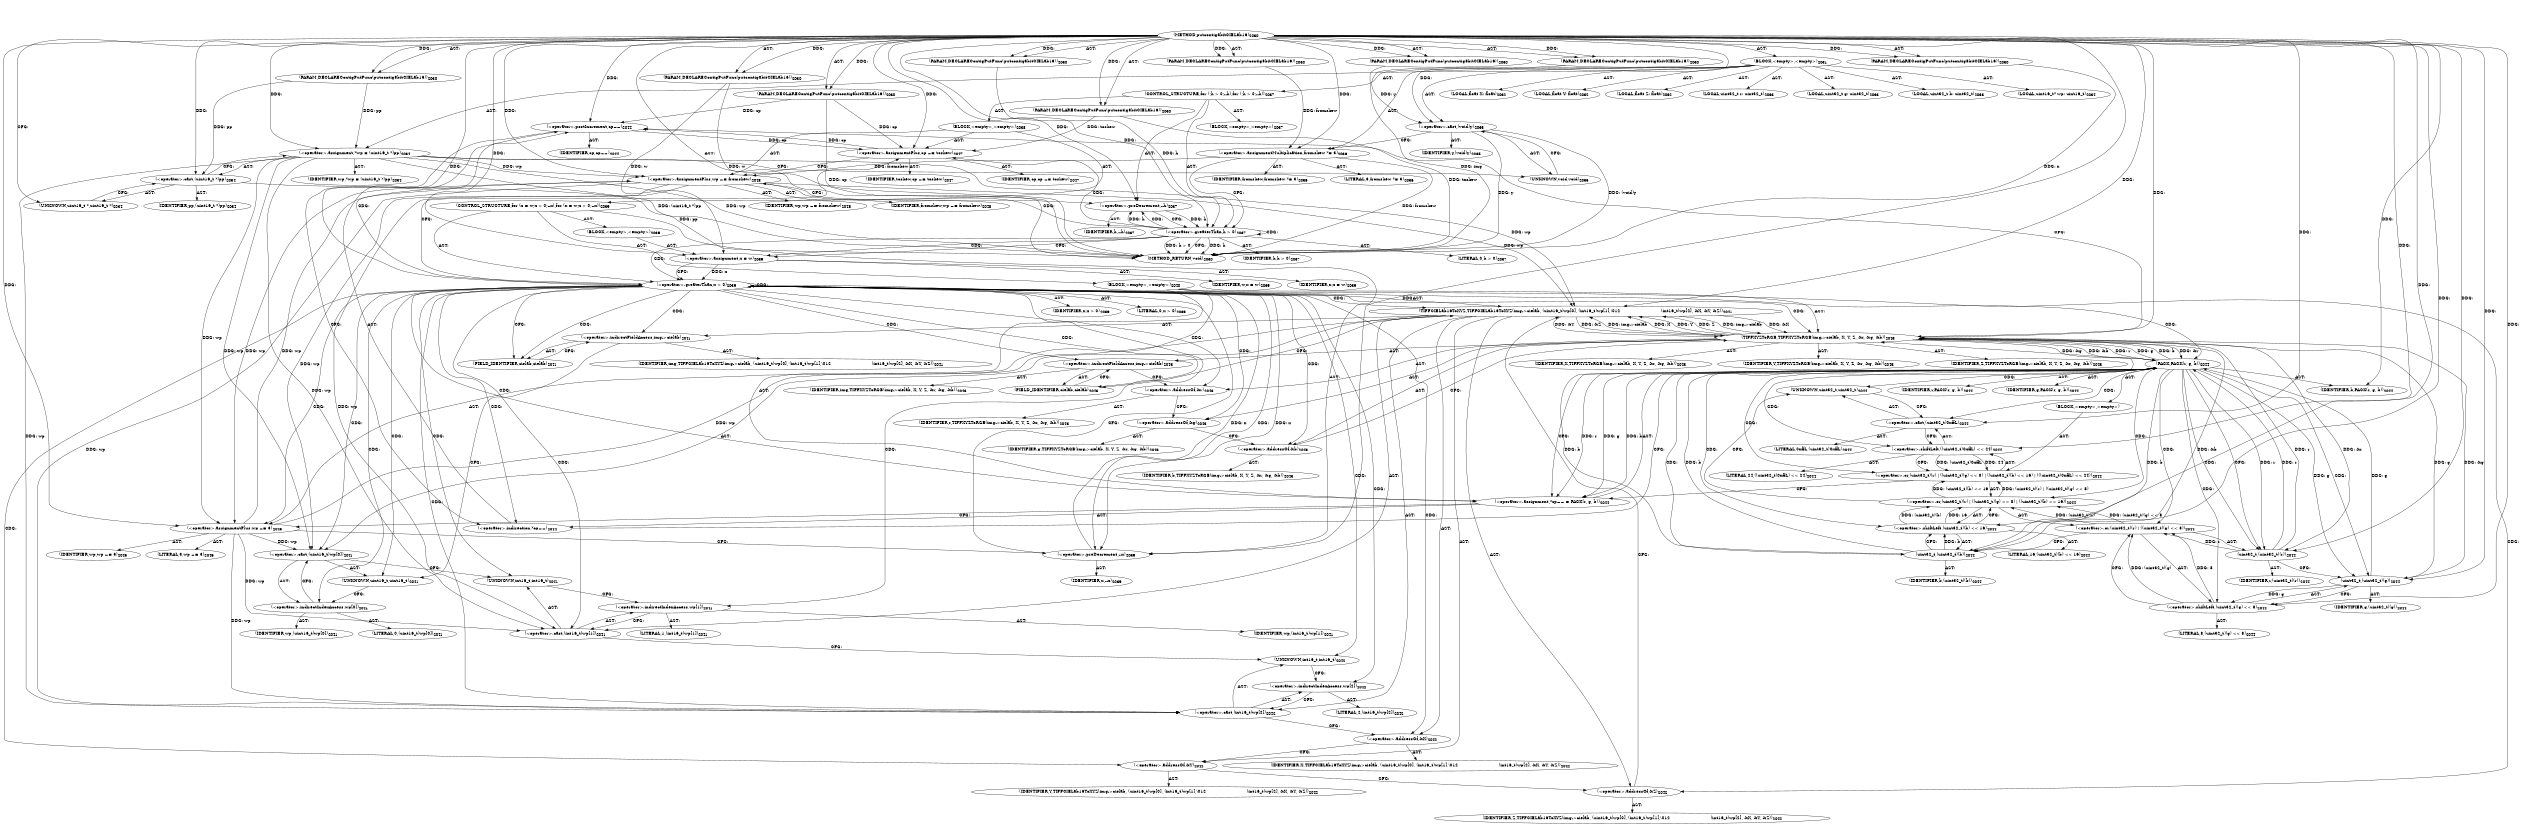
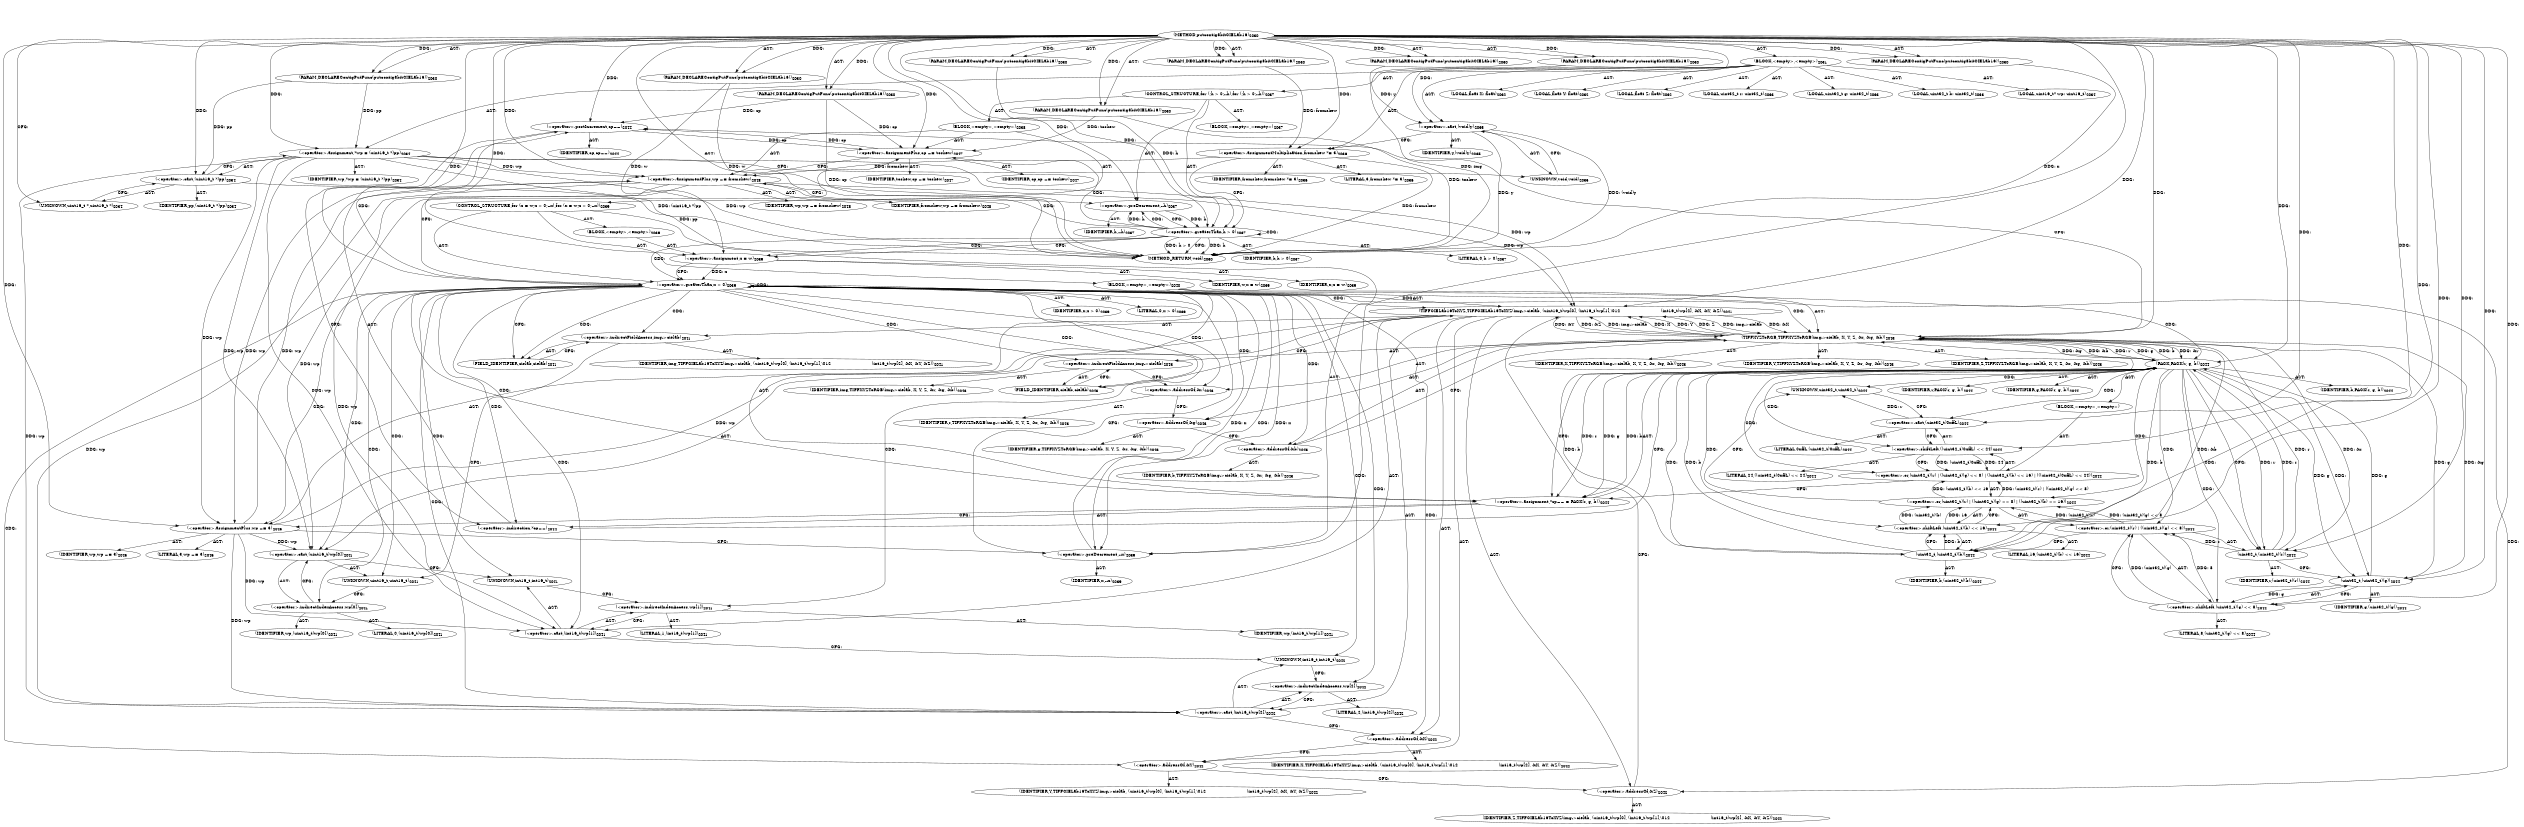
(2035, 39) -> (2160, 46)
(1895, 407) -> (1895, 407)
